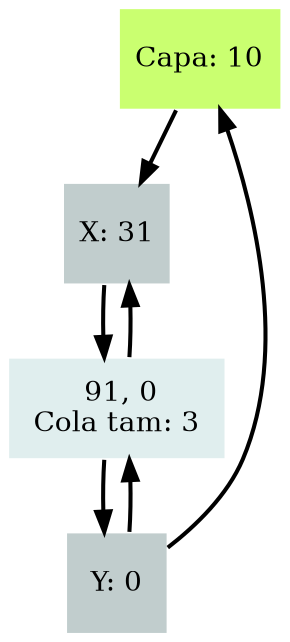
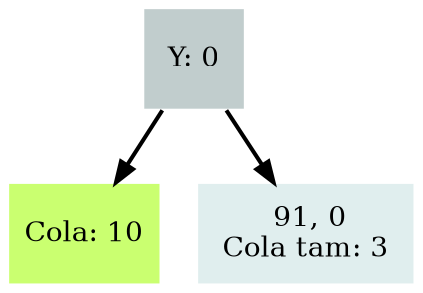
(200, 59) -> (84, 234)
(117, 234) -> none
(103, 486) -> none
